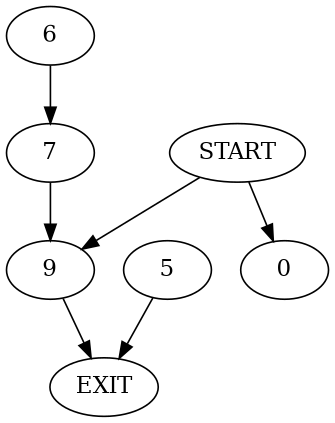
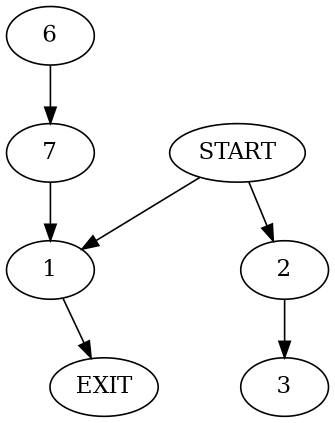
(50, 270) -> (50, 270)
(168, 270) -> none
(285, 270) -> (285, 270)
none -> (285, 387)
